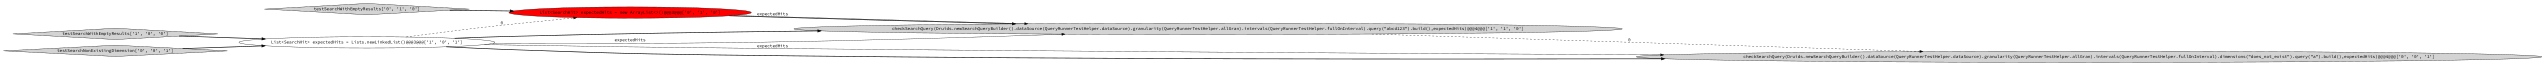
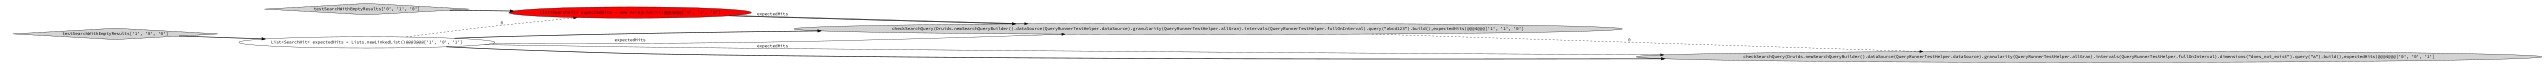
(115, 51) -> none
